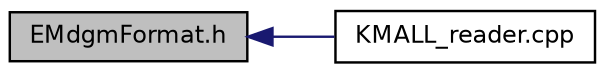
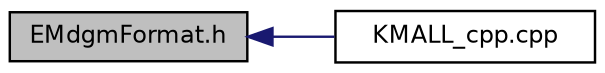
(465, 37) -> (465, 37)
